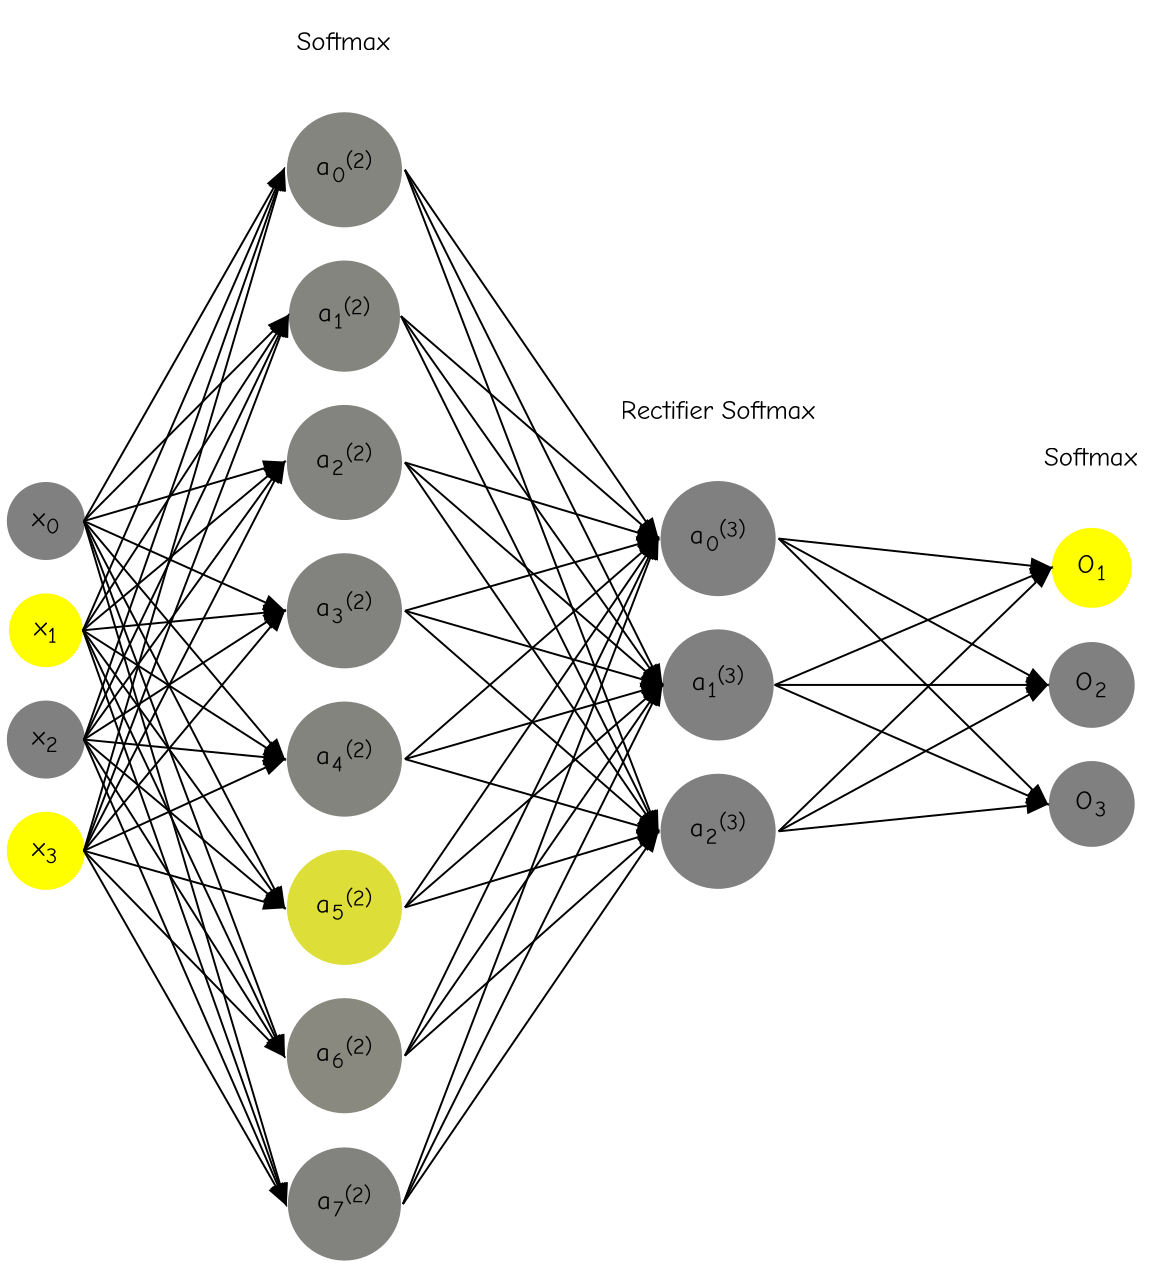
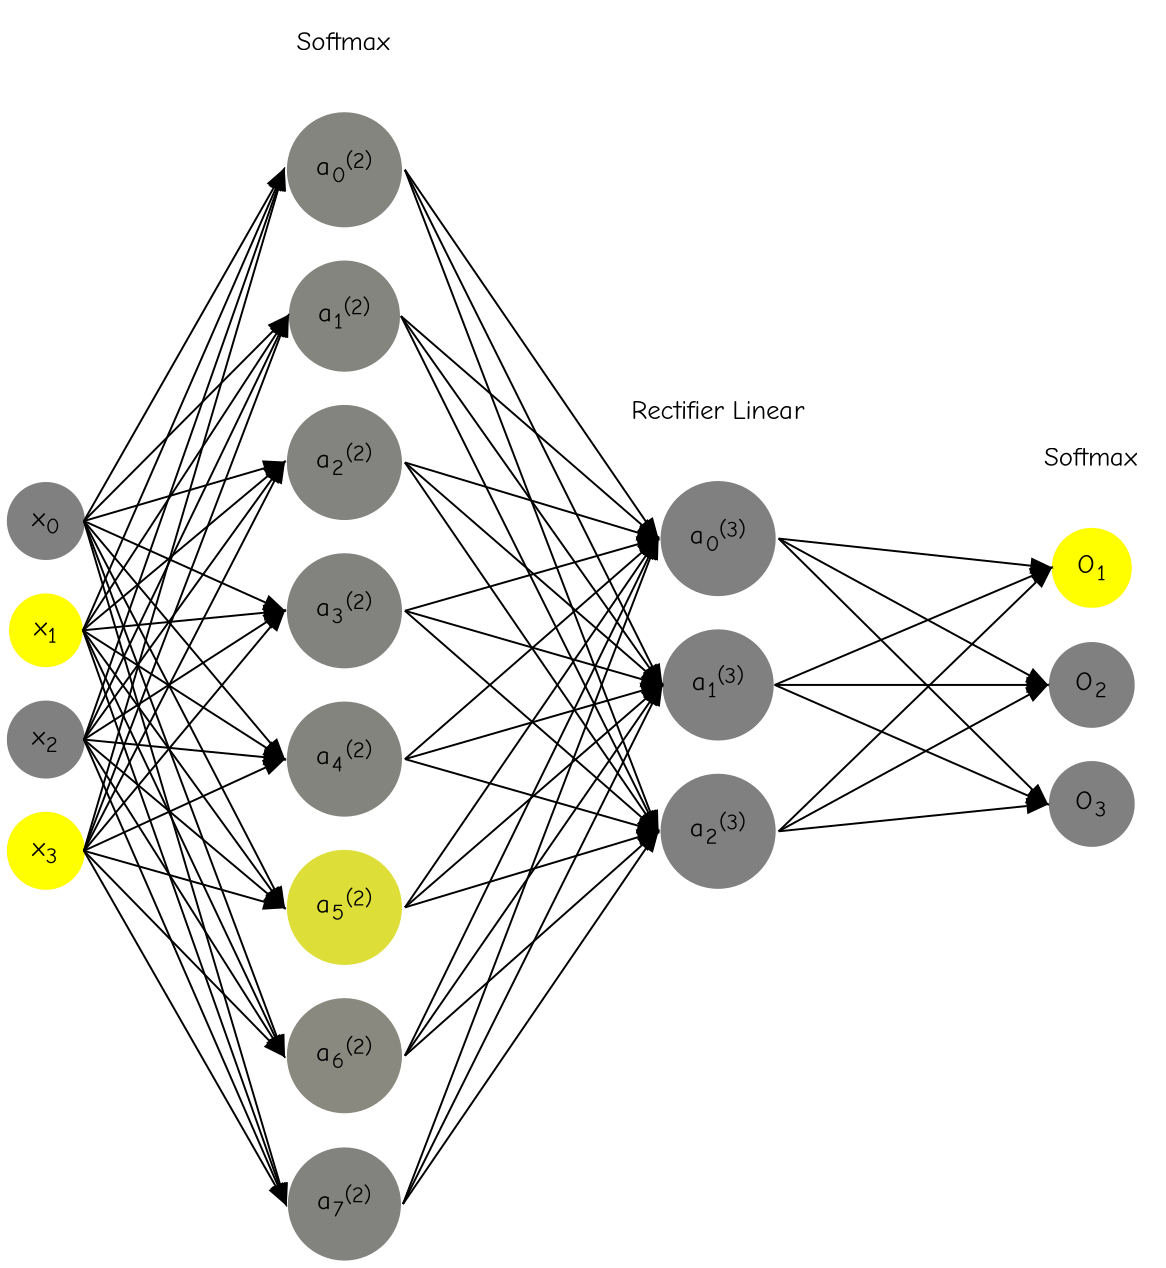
(718, 412) -> (718, 412)
